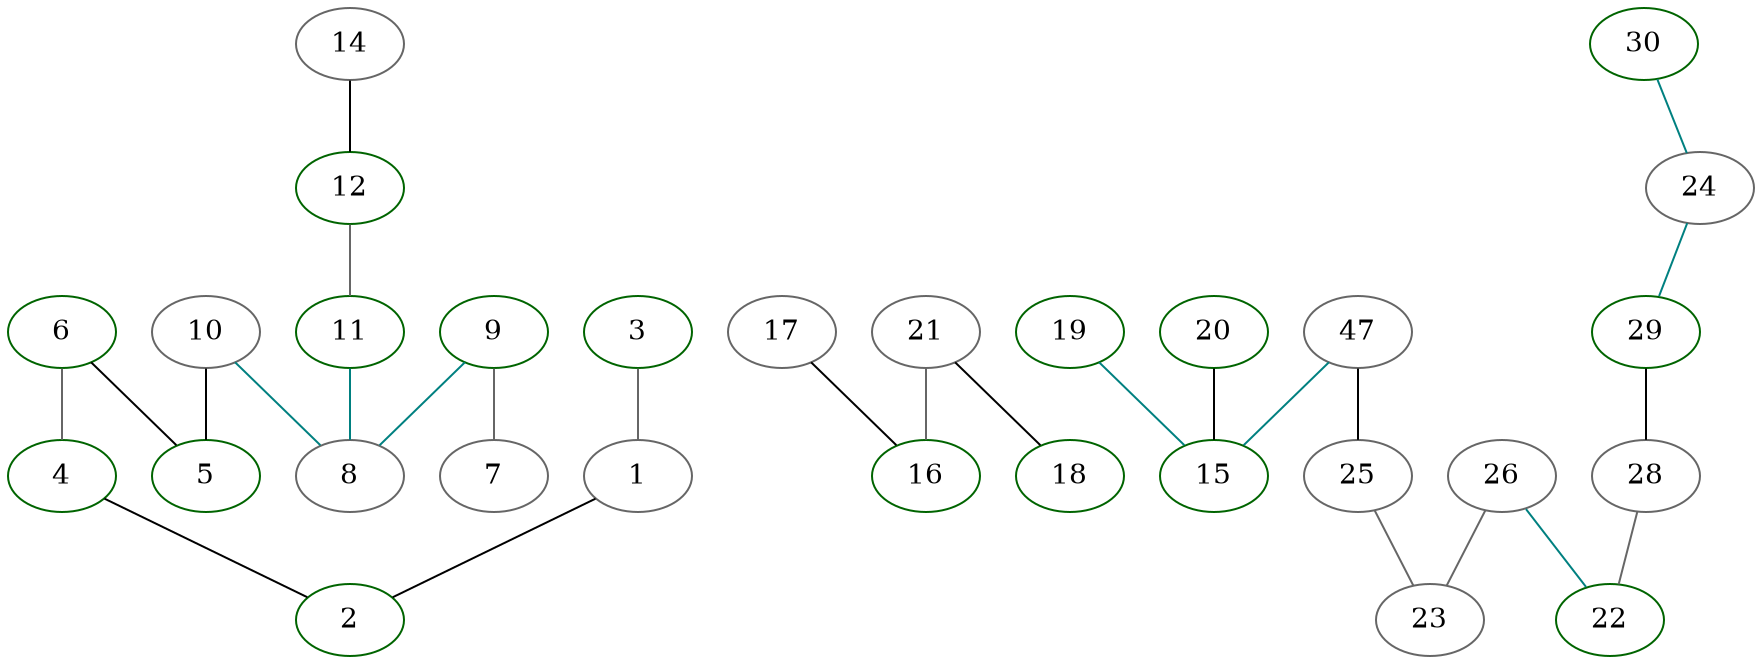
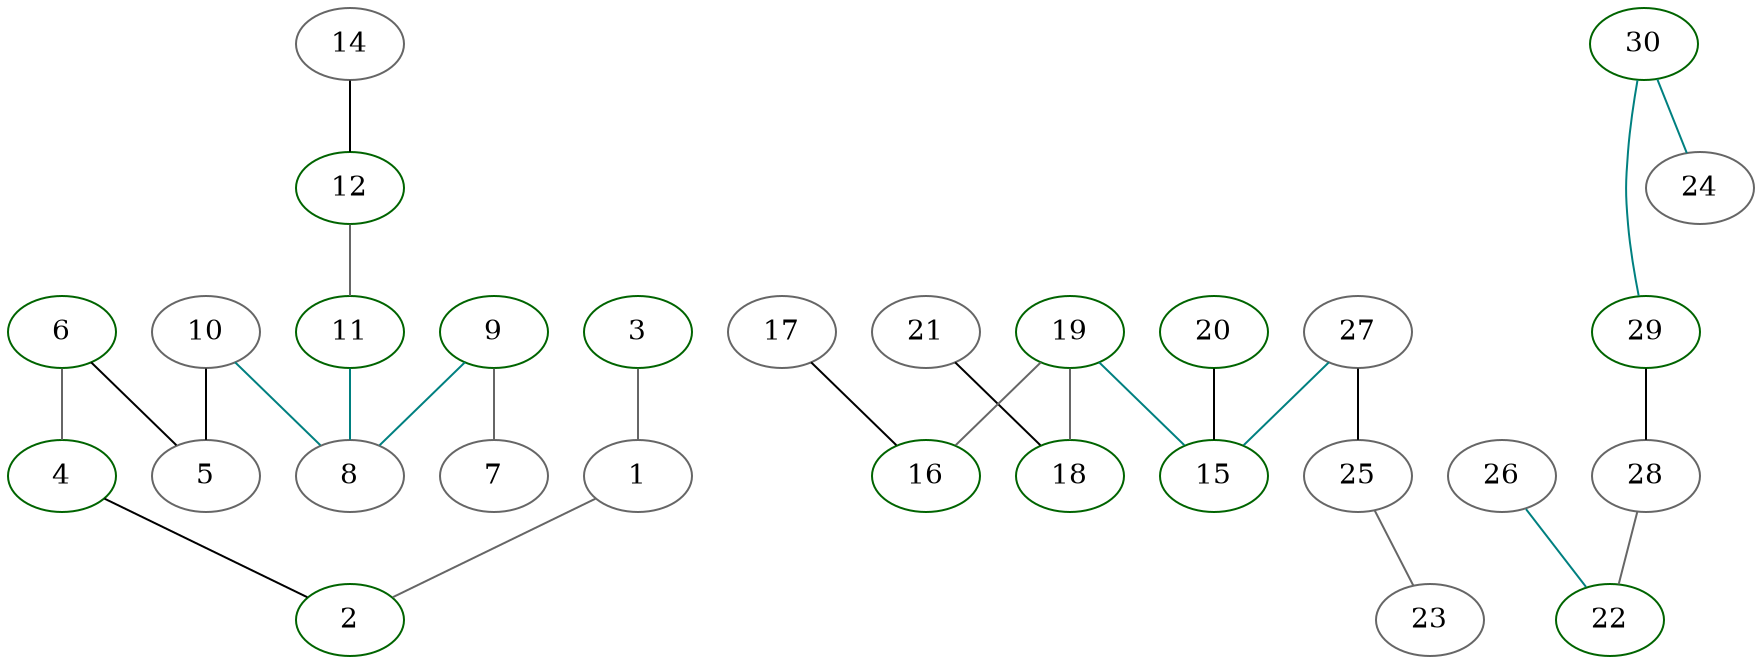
(1673, 260) -> (1626, 188)
(1358, 332) -> (1358, 332)
(926, 404) -> (1007, 395)
none -> (1070, 404)
(206, 476) -> (206, 476)
(494, 548) -> (494, 548)
(1466, 548) -> none
